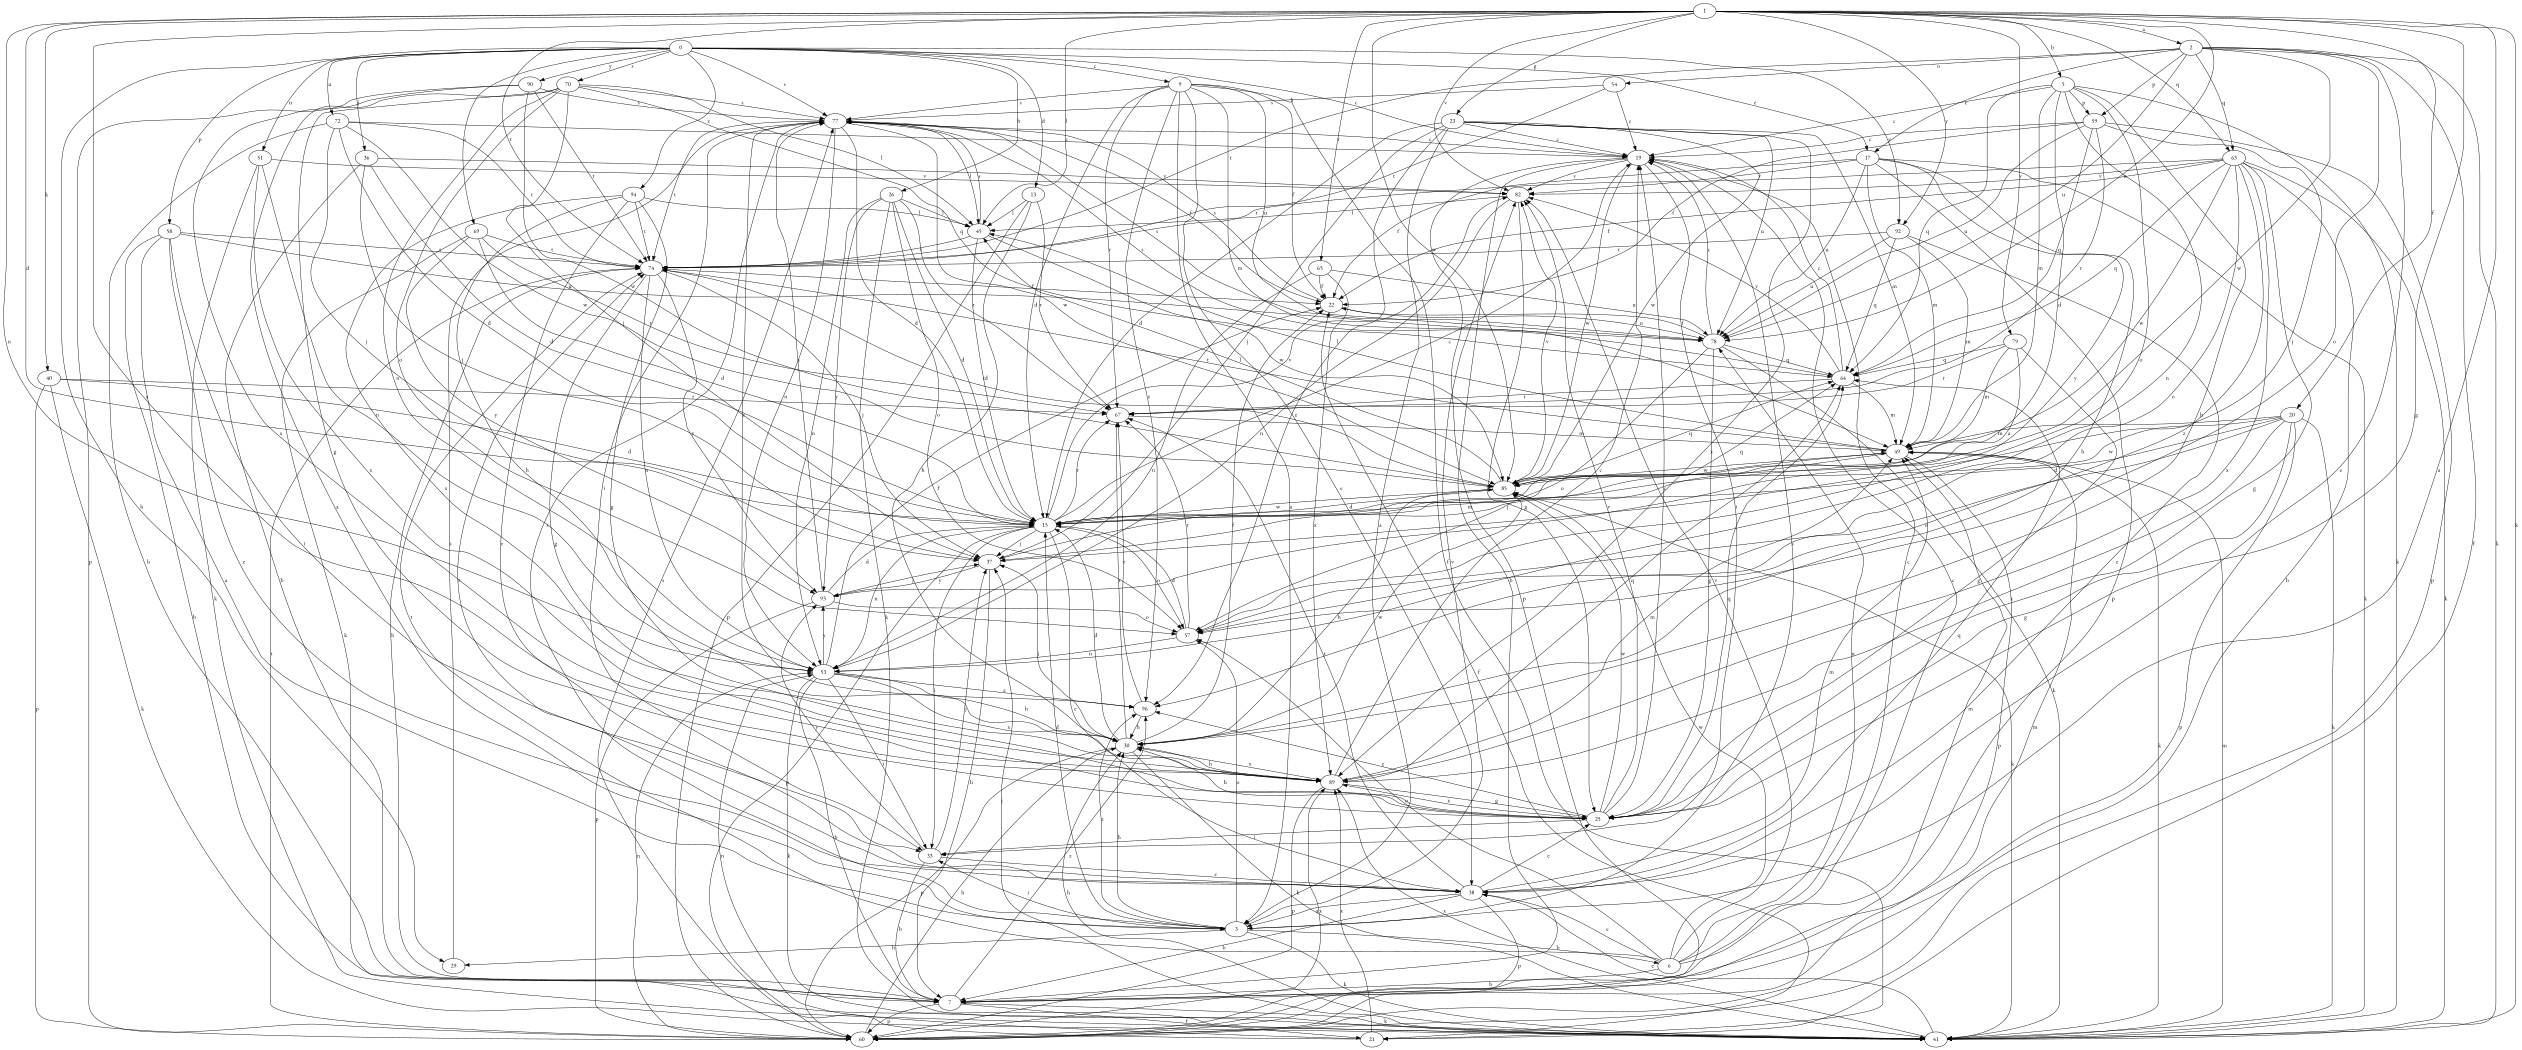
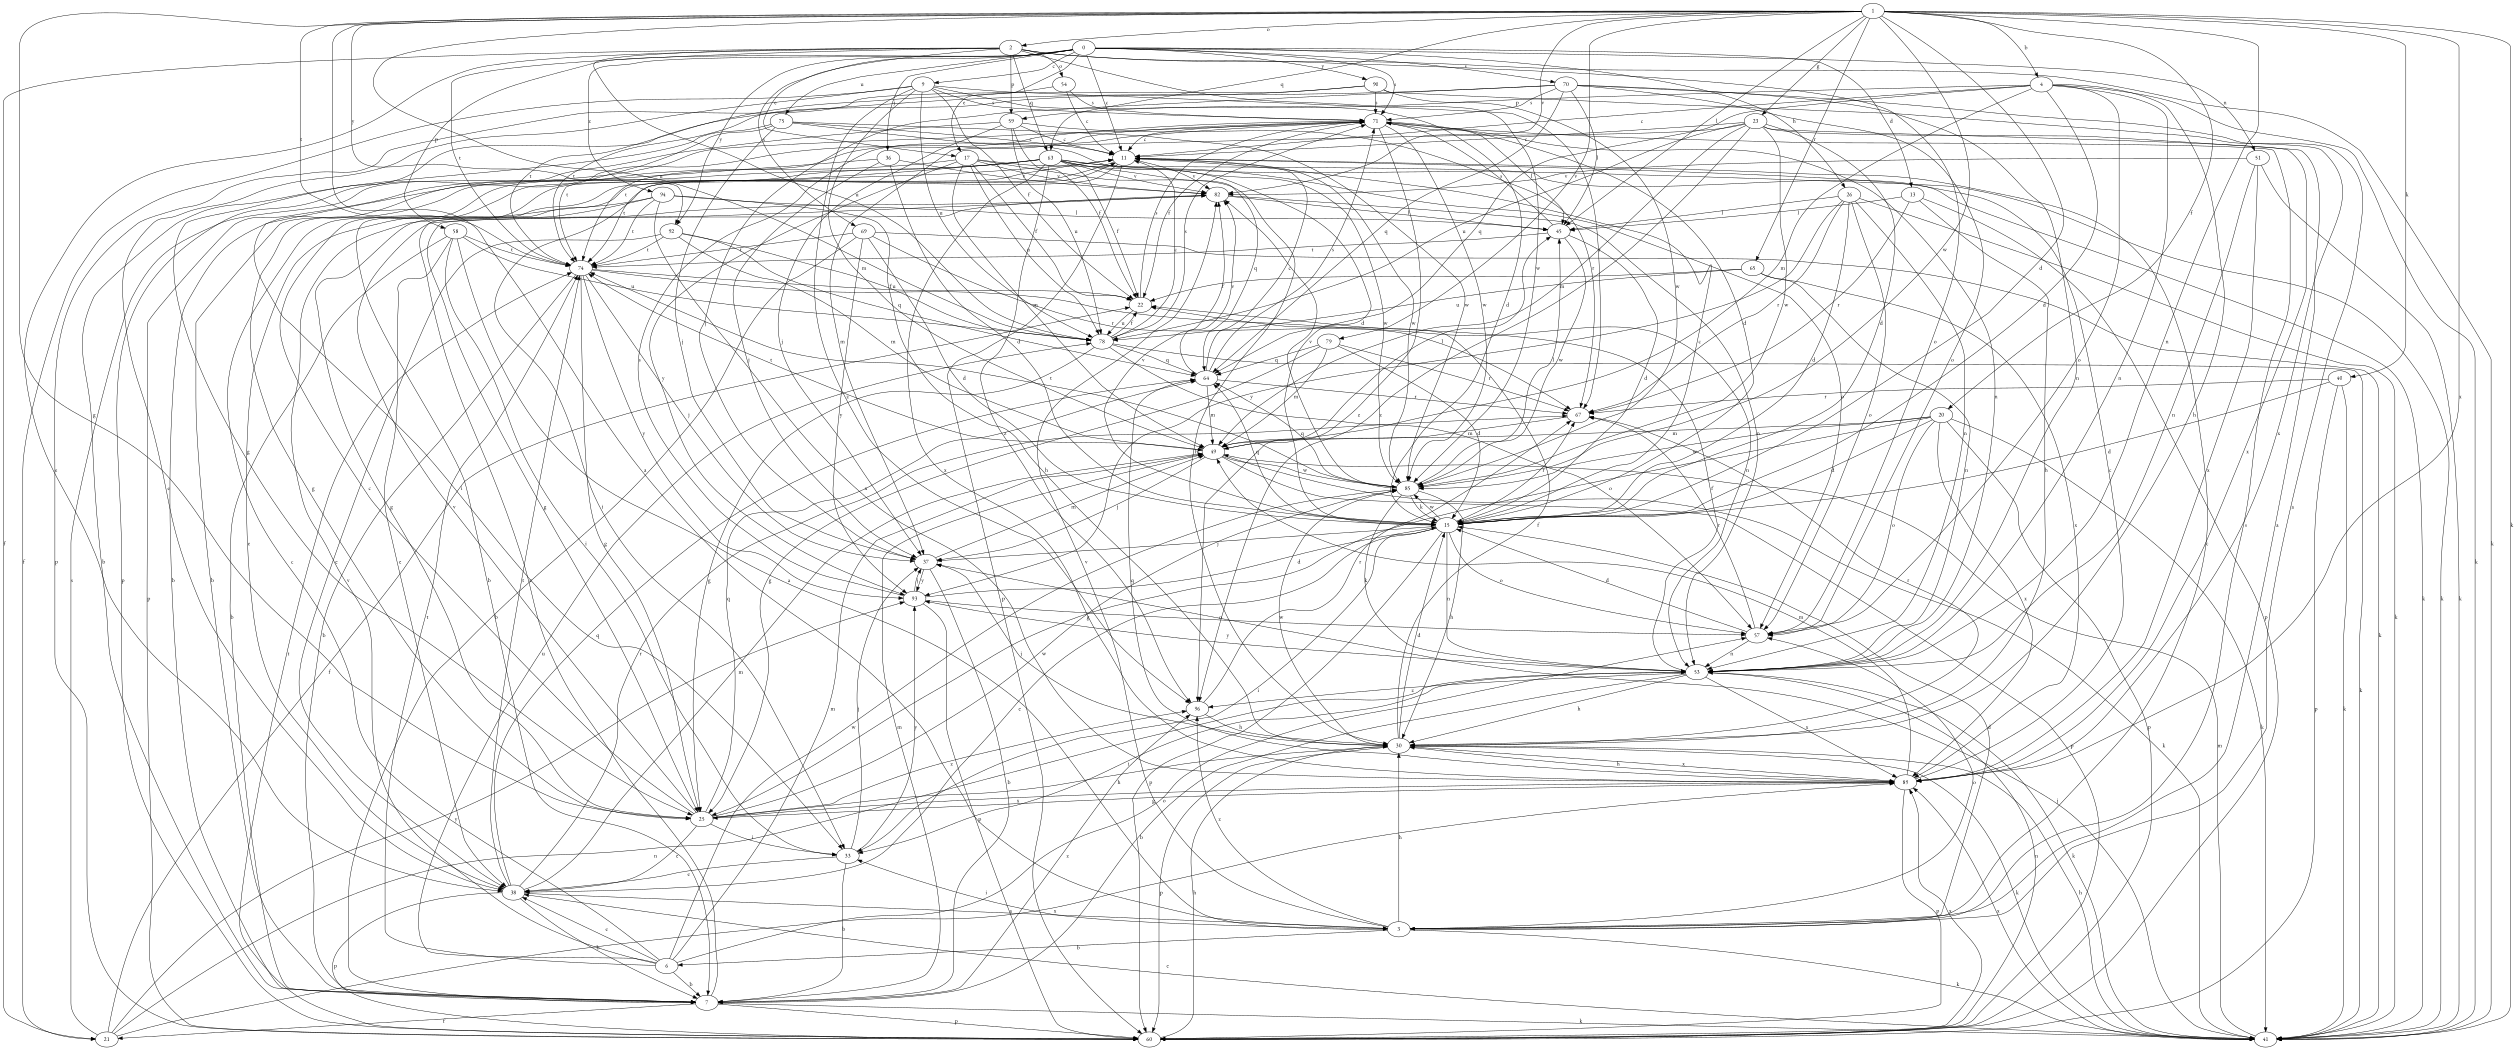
(2144, 29) -> (1268, 29)
(2063, 84) -> (2041, 84)
(338, 121) -> (782, 121)
(835, 121) -> (1376, 121)
(1638, 158) -> (1124, 158)
(2023, 296) -> none
(1248, 342) -> (843, 342)
(2009, 433) -> (1479, 433)
(1290, 497) -> none
(1351, 507) -> (1421, 507)
(1945, 650) -> (1456, 655)
none -> (422, 693)
none -> (470, 805)
(1533, 857) -> (636, 877)
(454, 966) -> none
